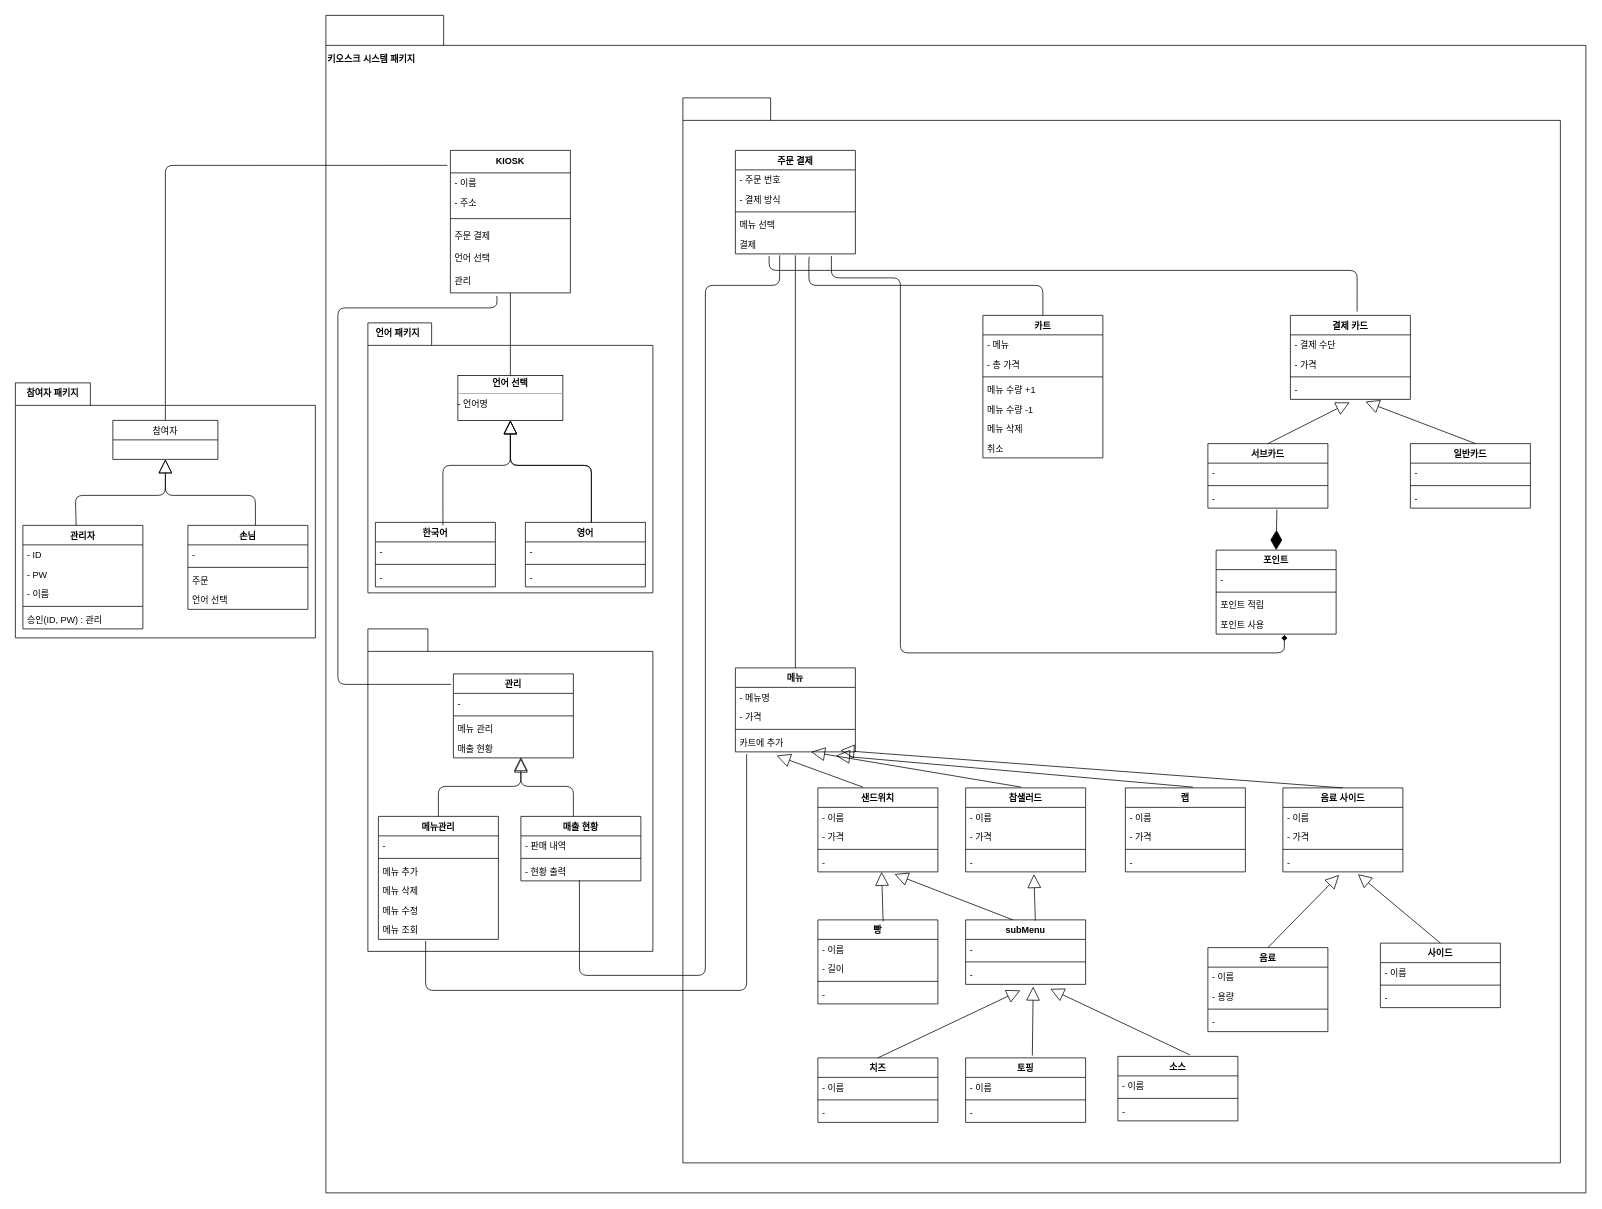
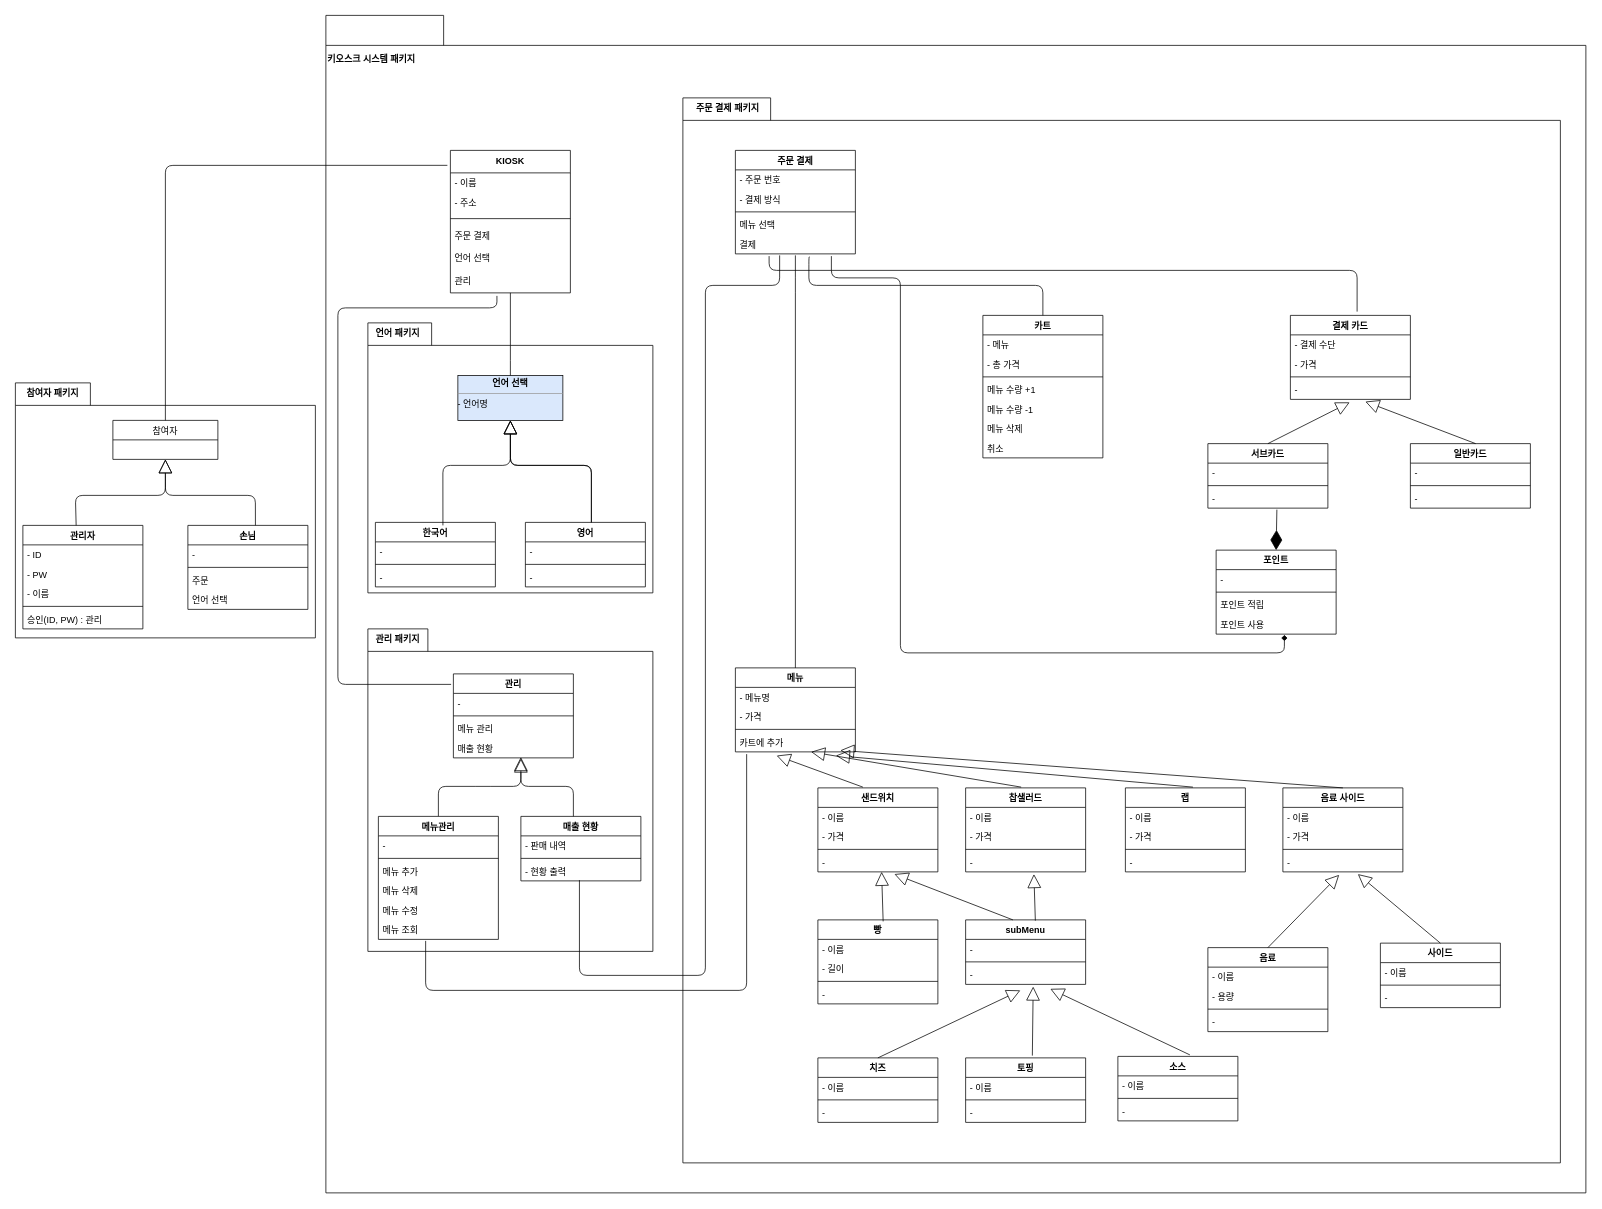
none -> (728, 108)
(510, 398) -> (510, 398)
none -> (398, 639)
